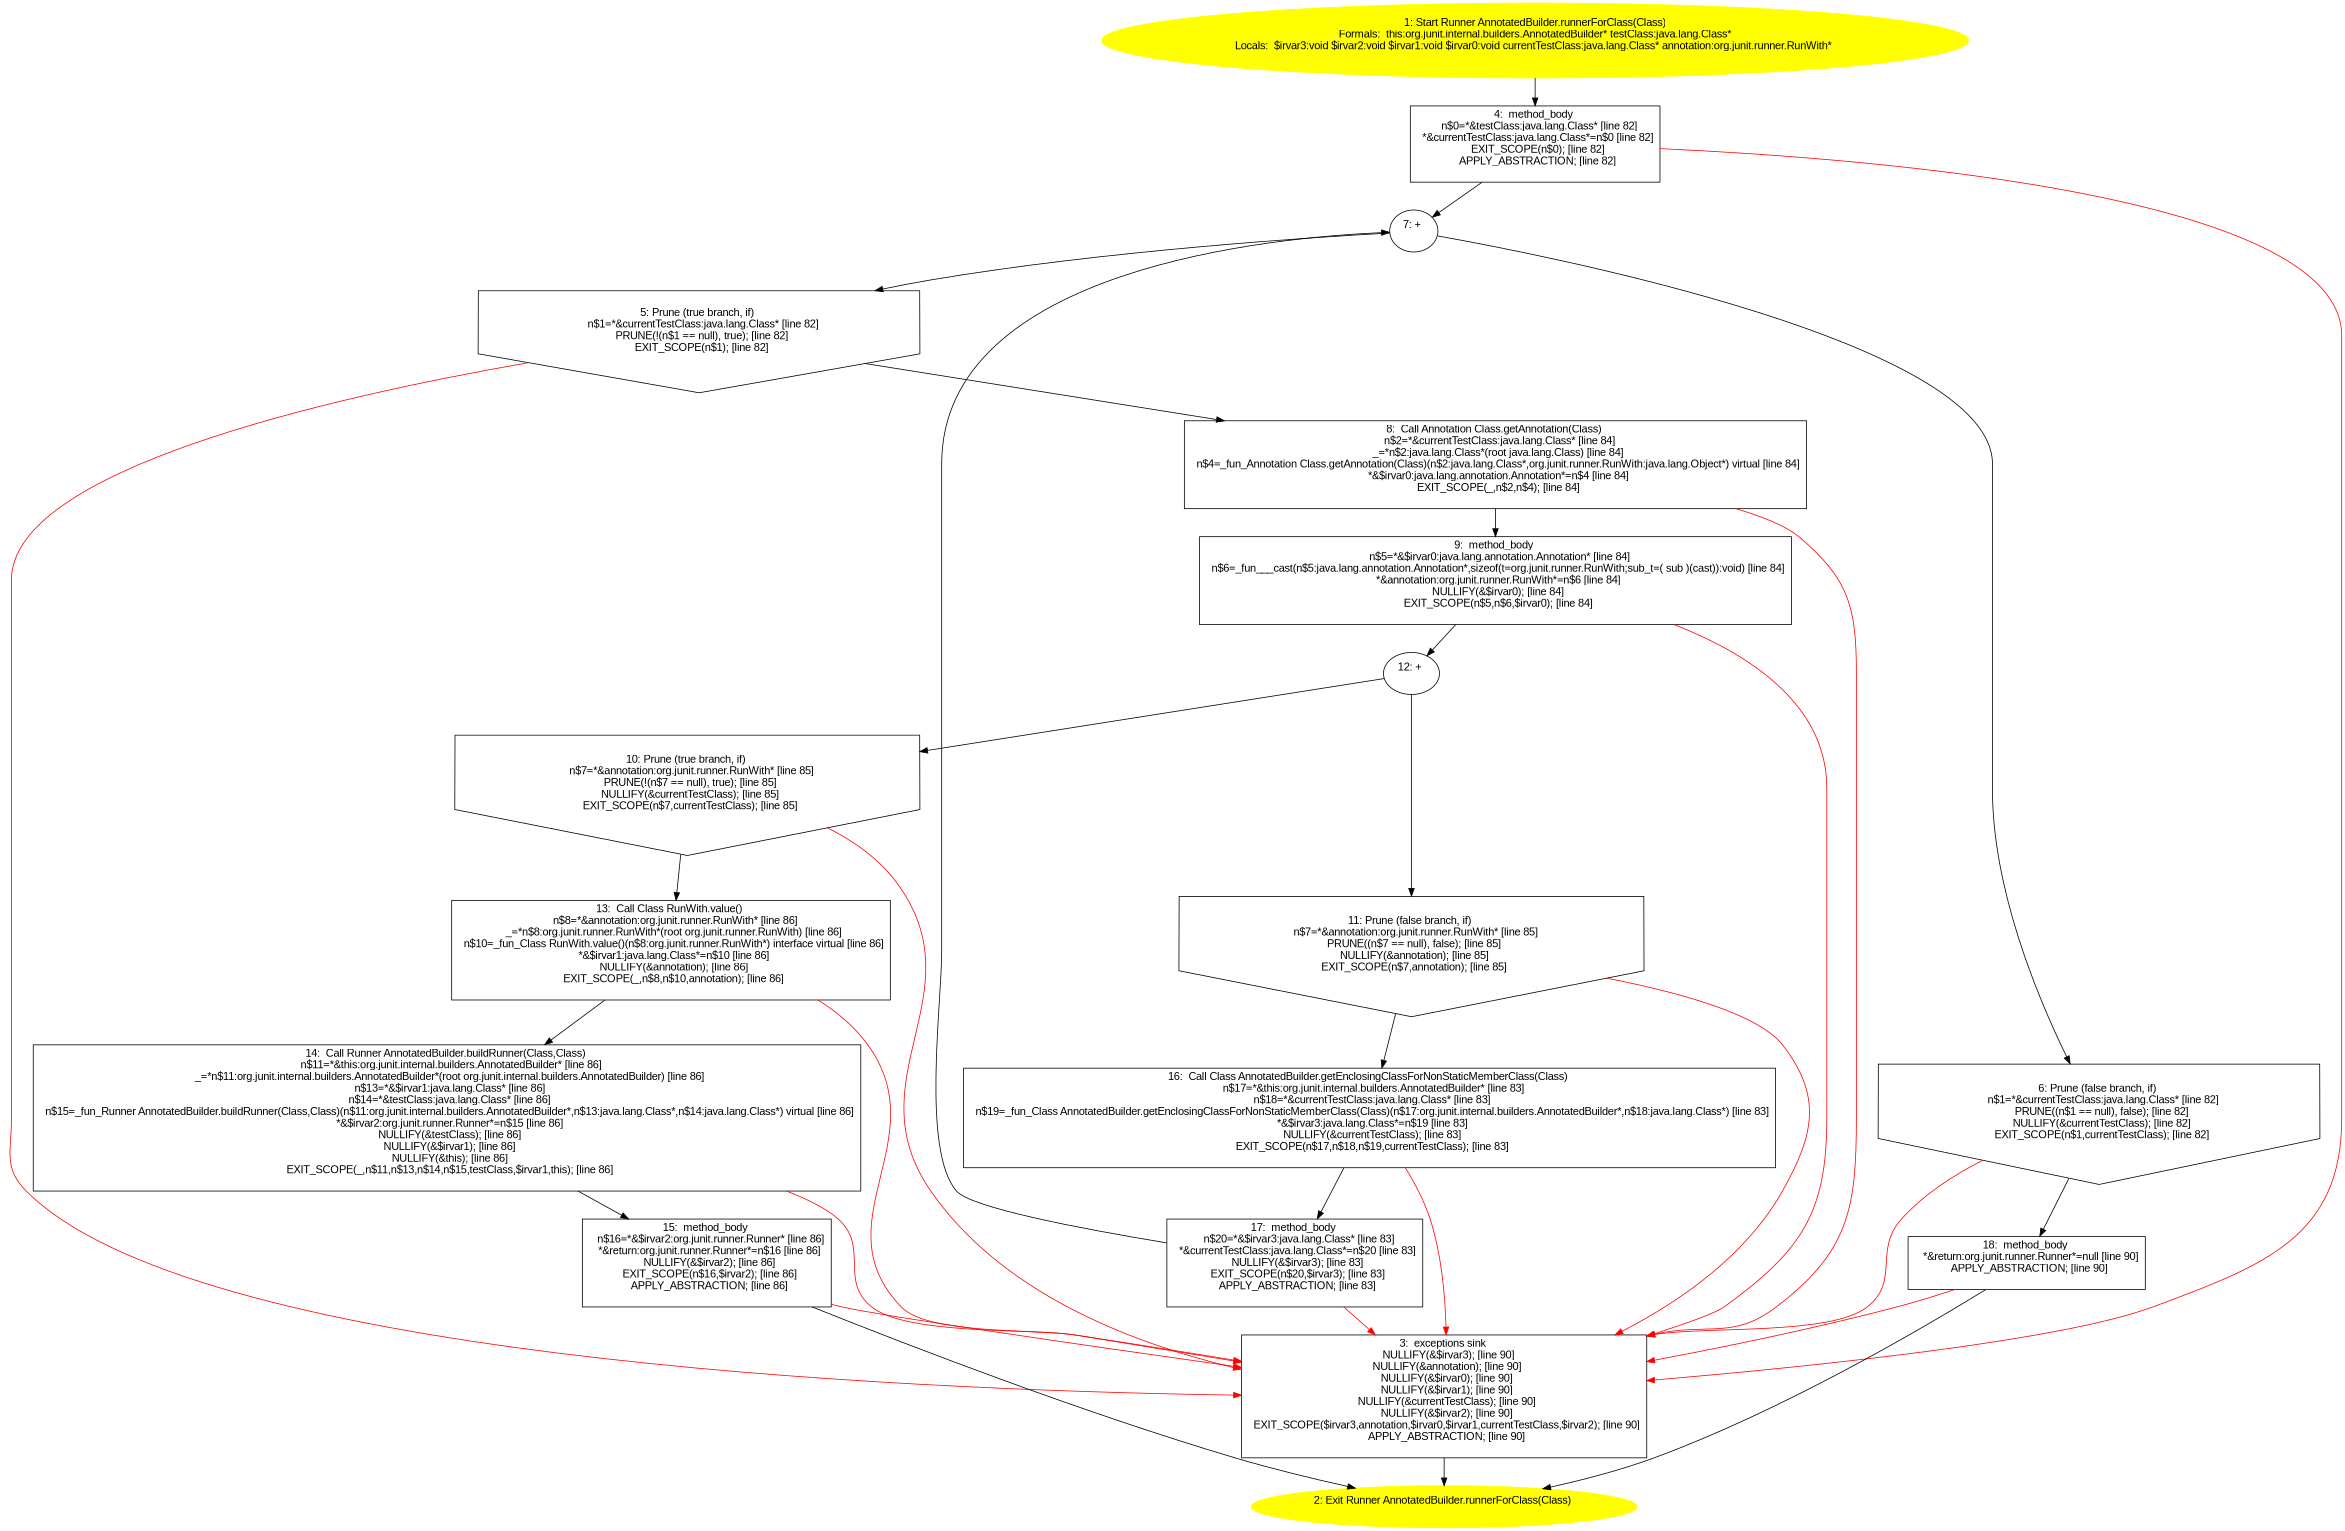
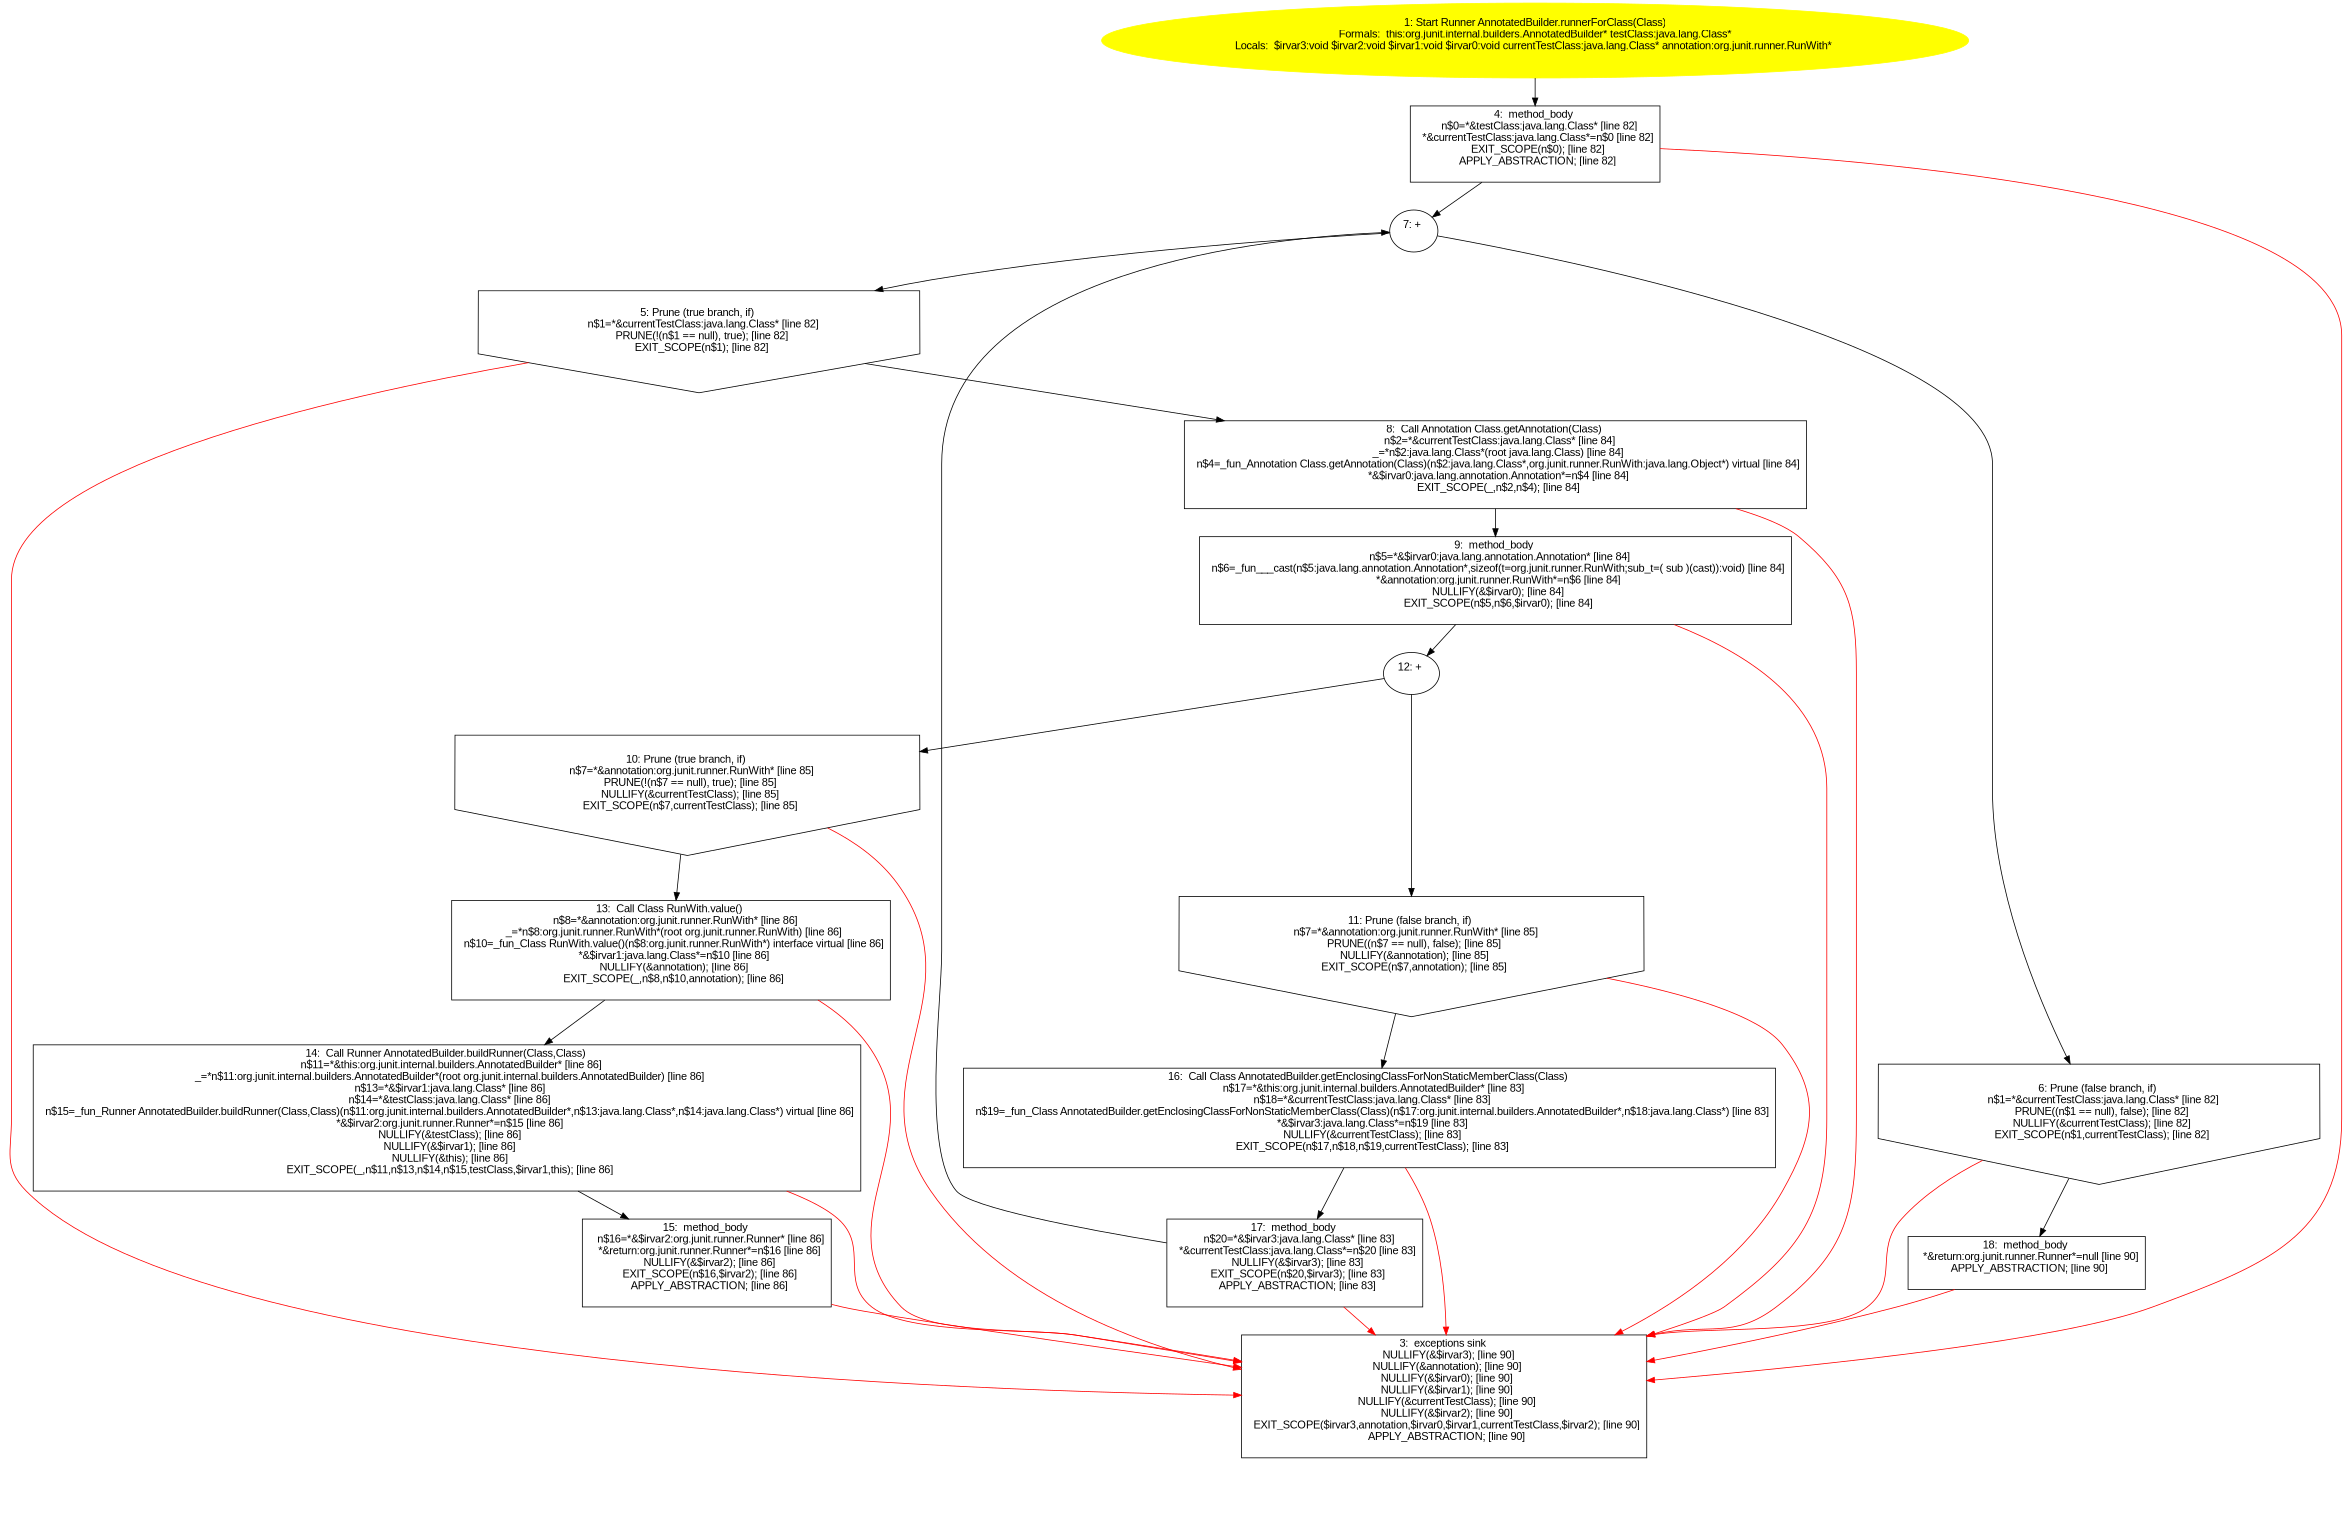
(1444, 1507) -> none
